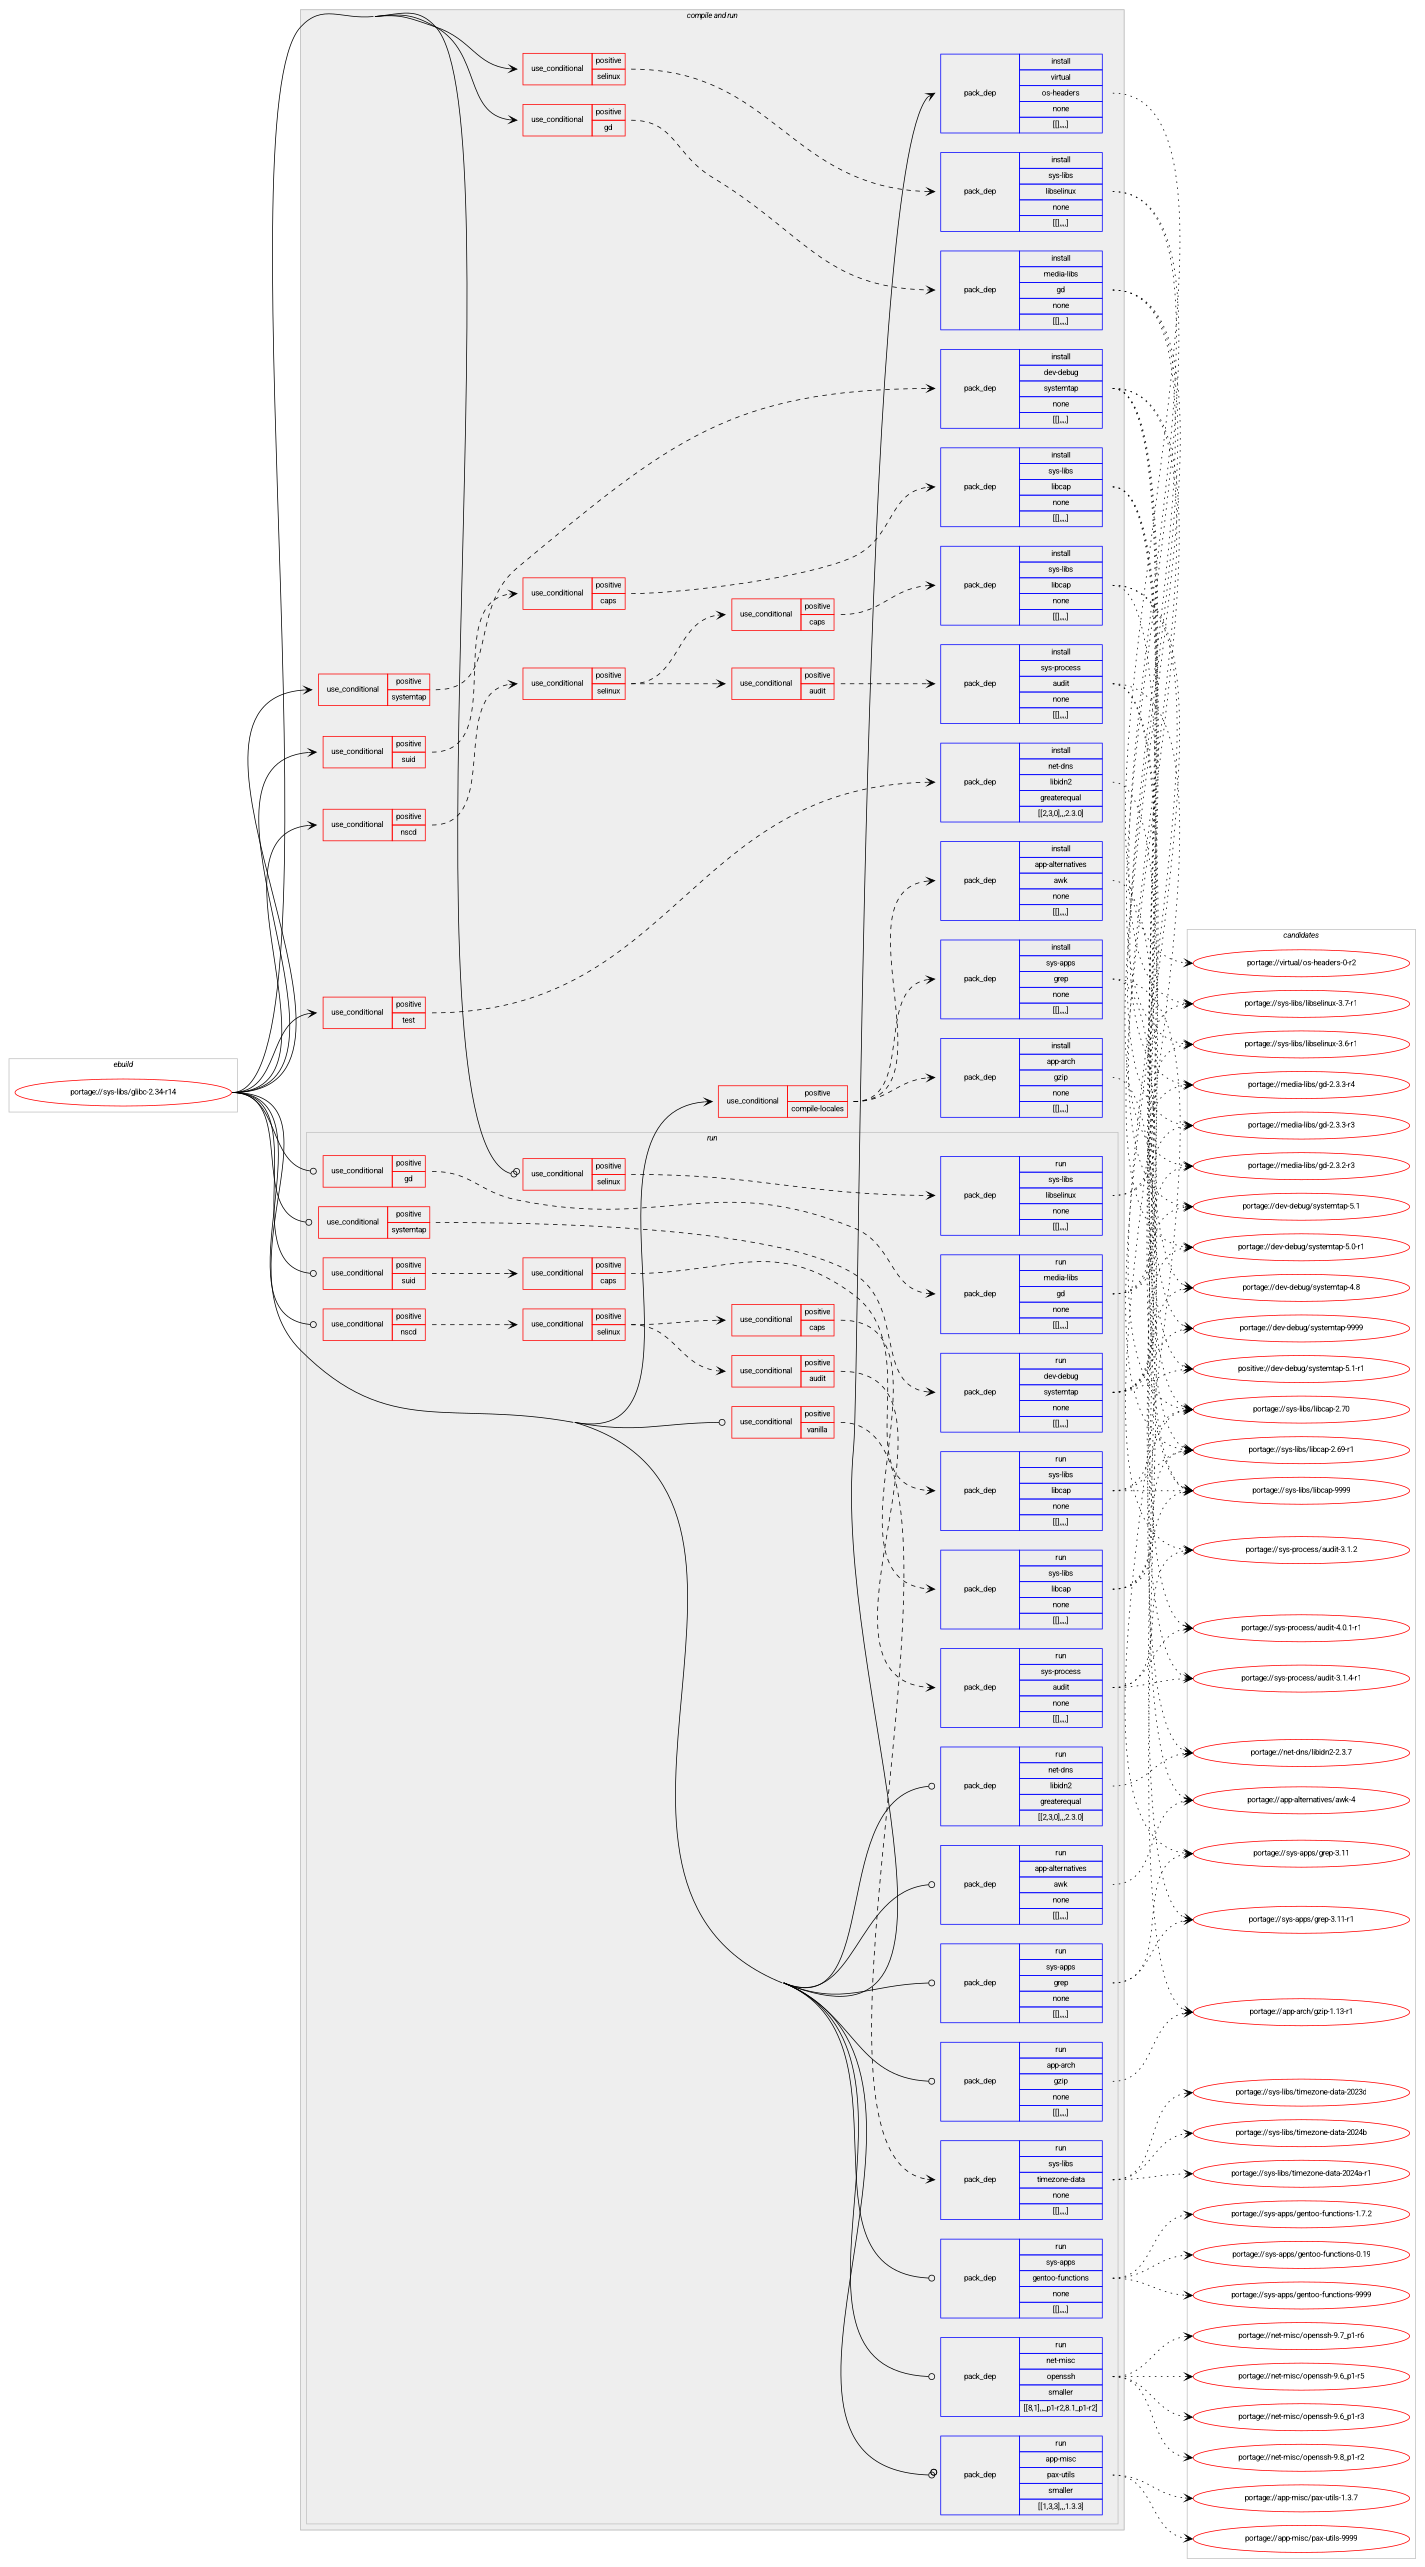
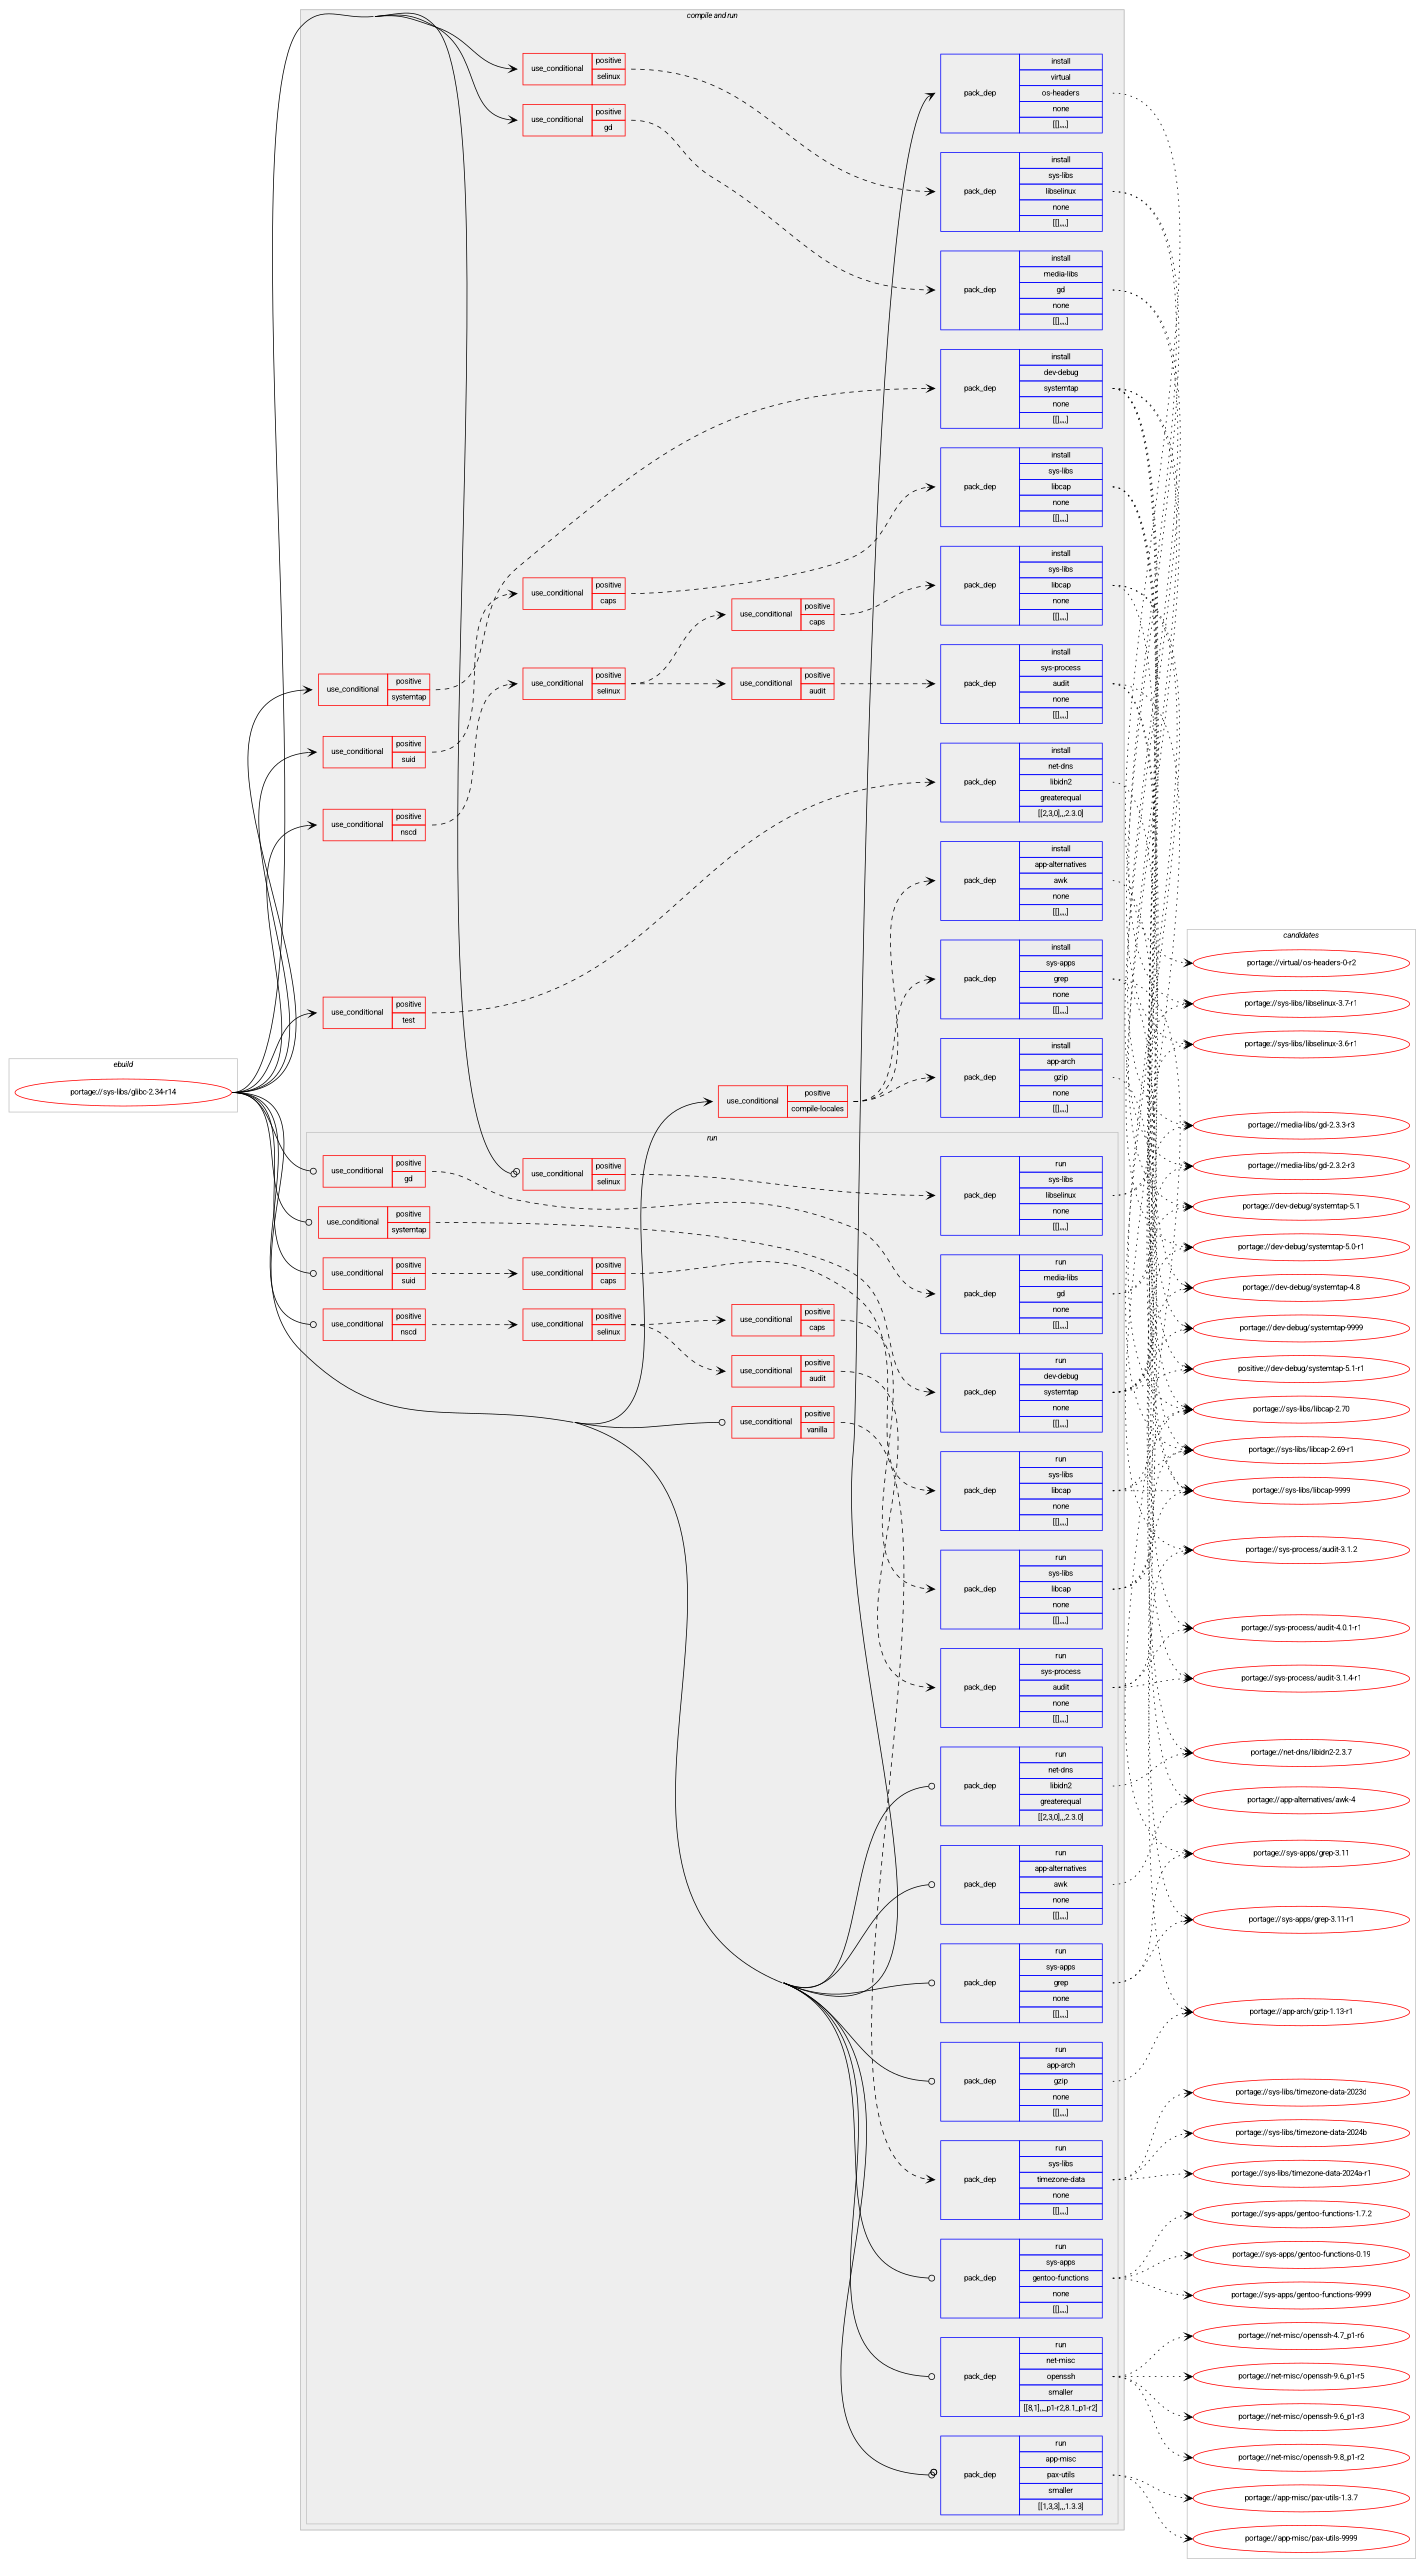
(1301, 1085) -> none
(1301, 2336) -> (1301, 2336)
